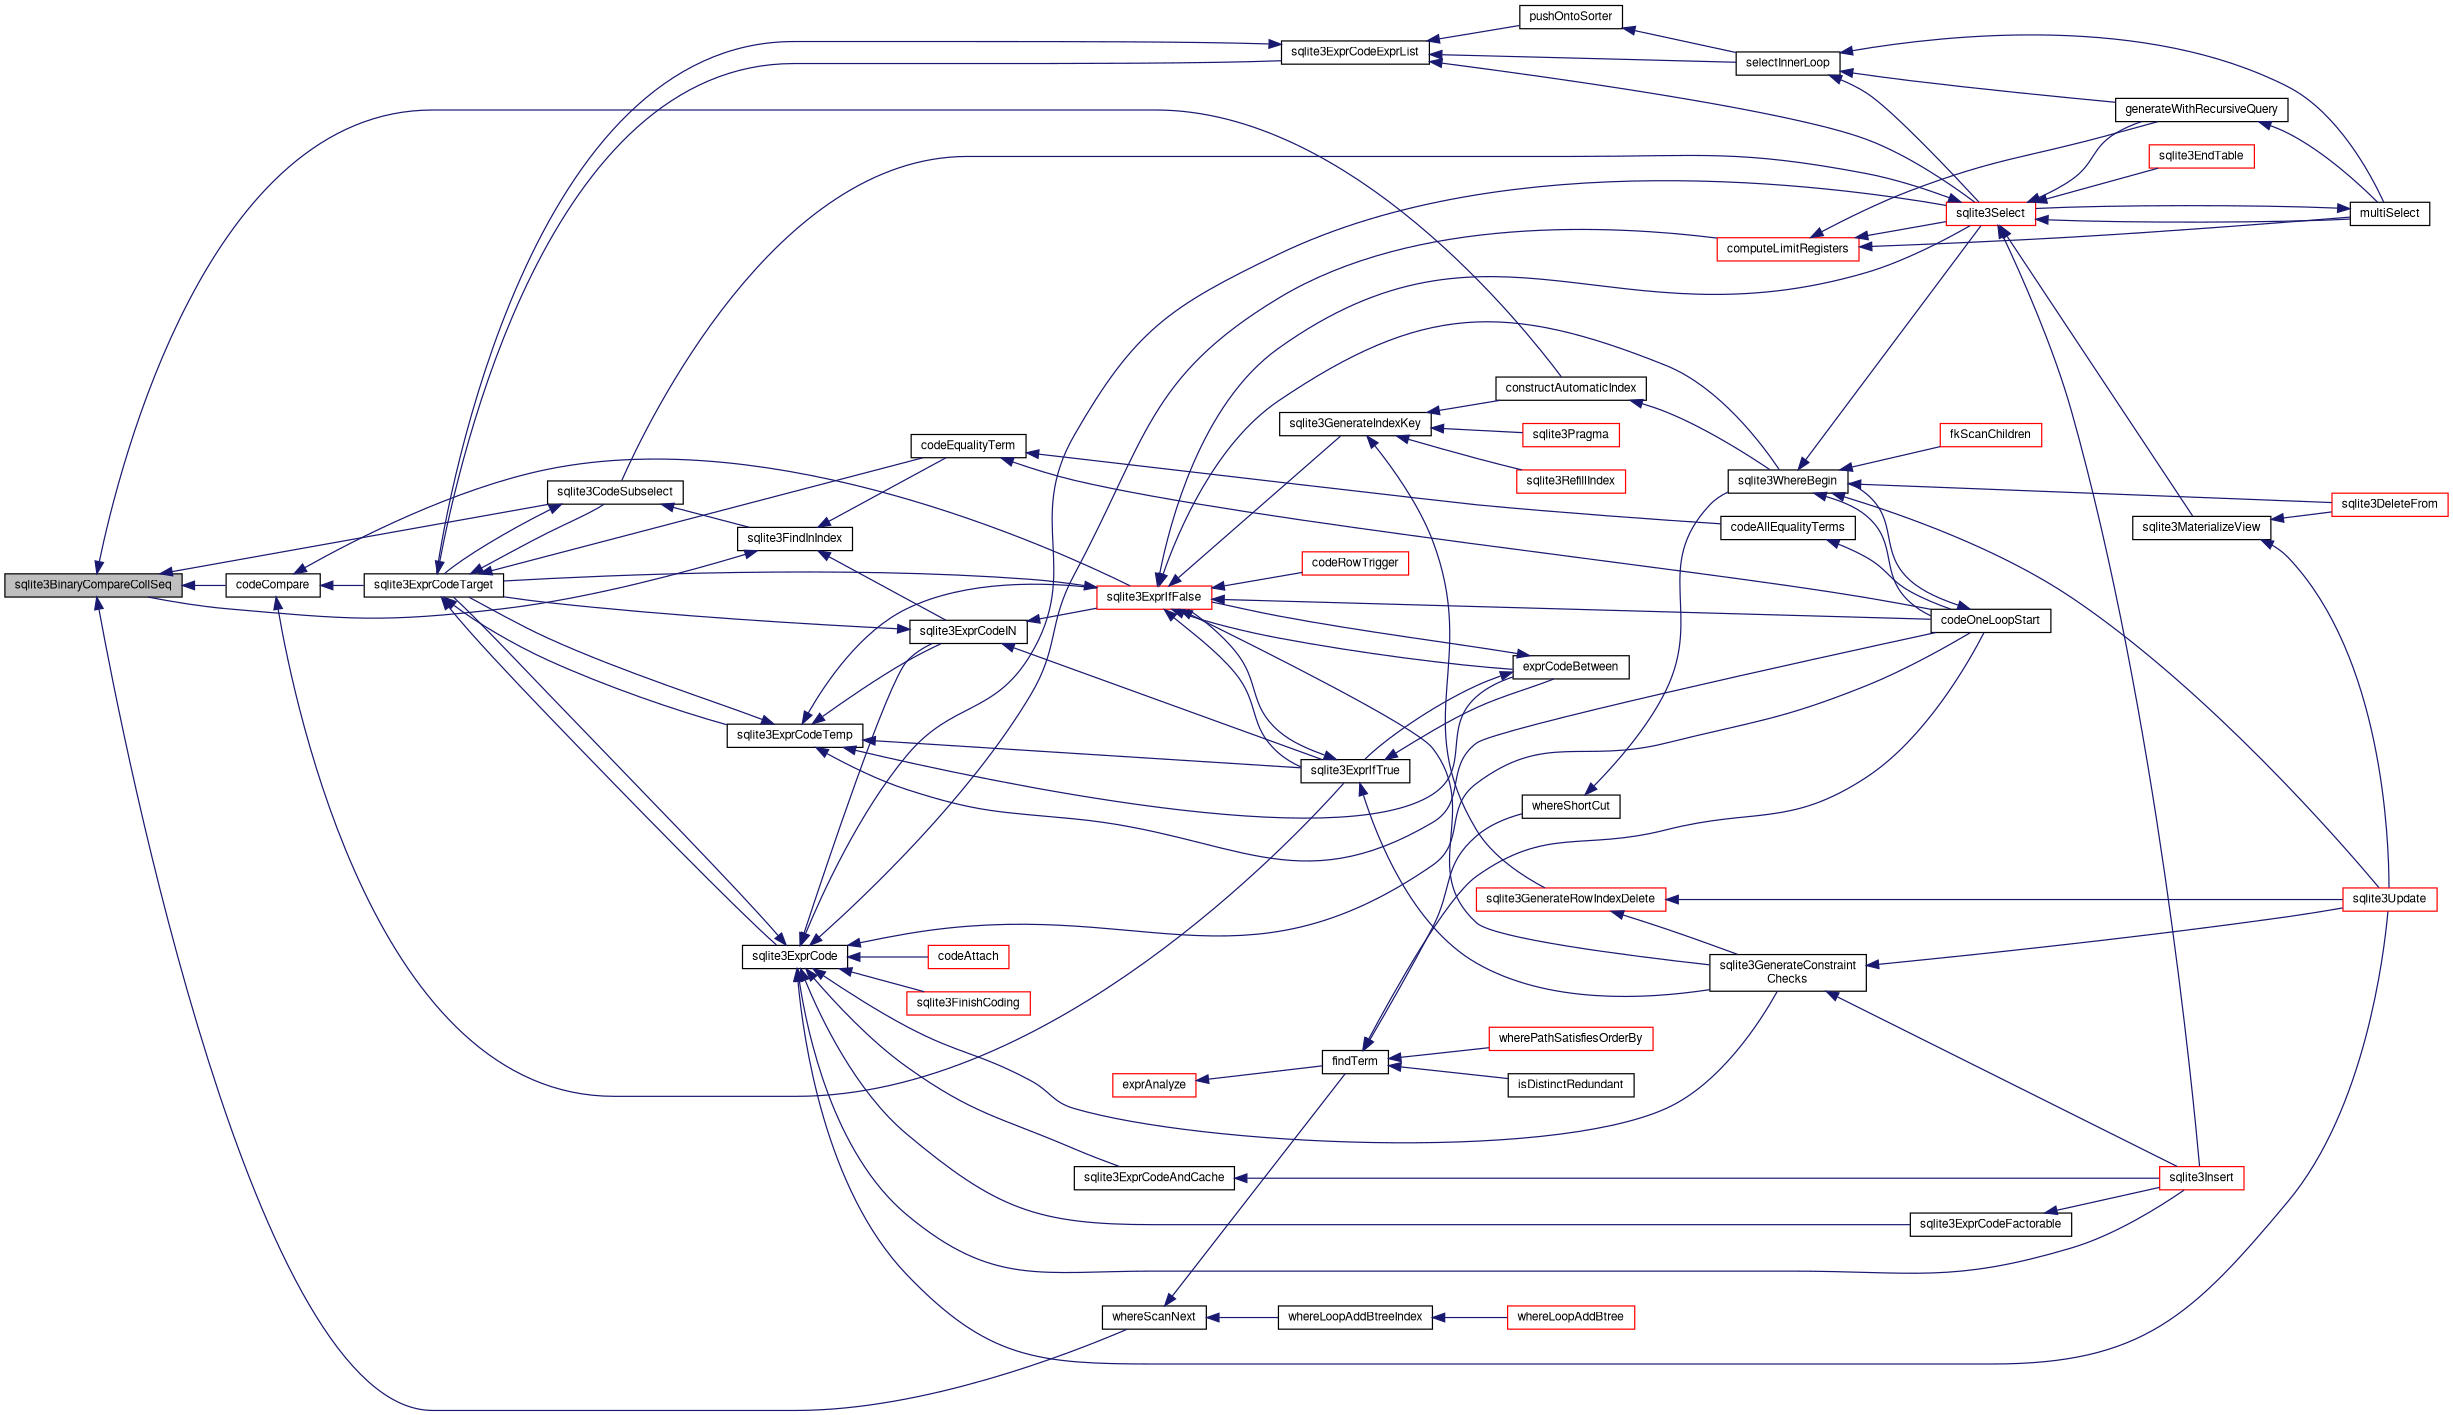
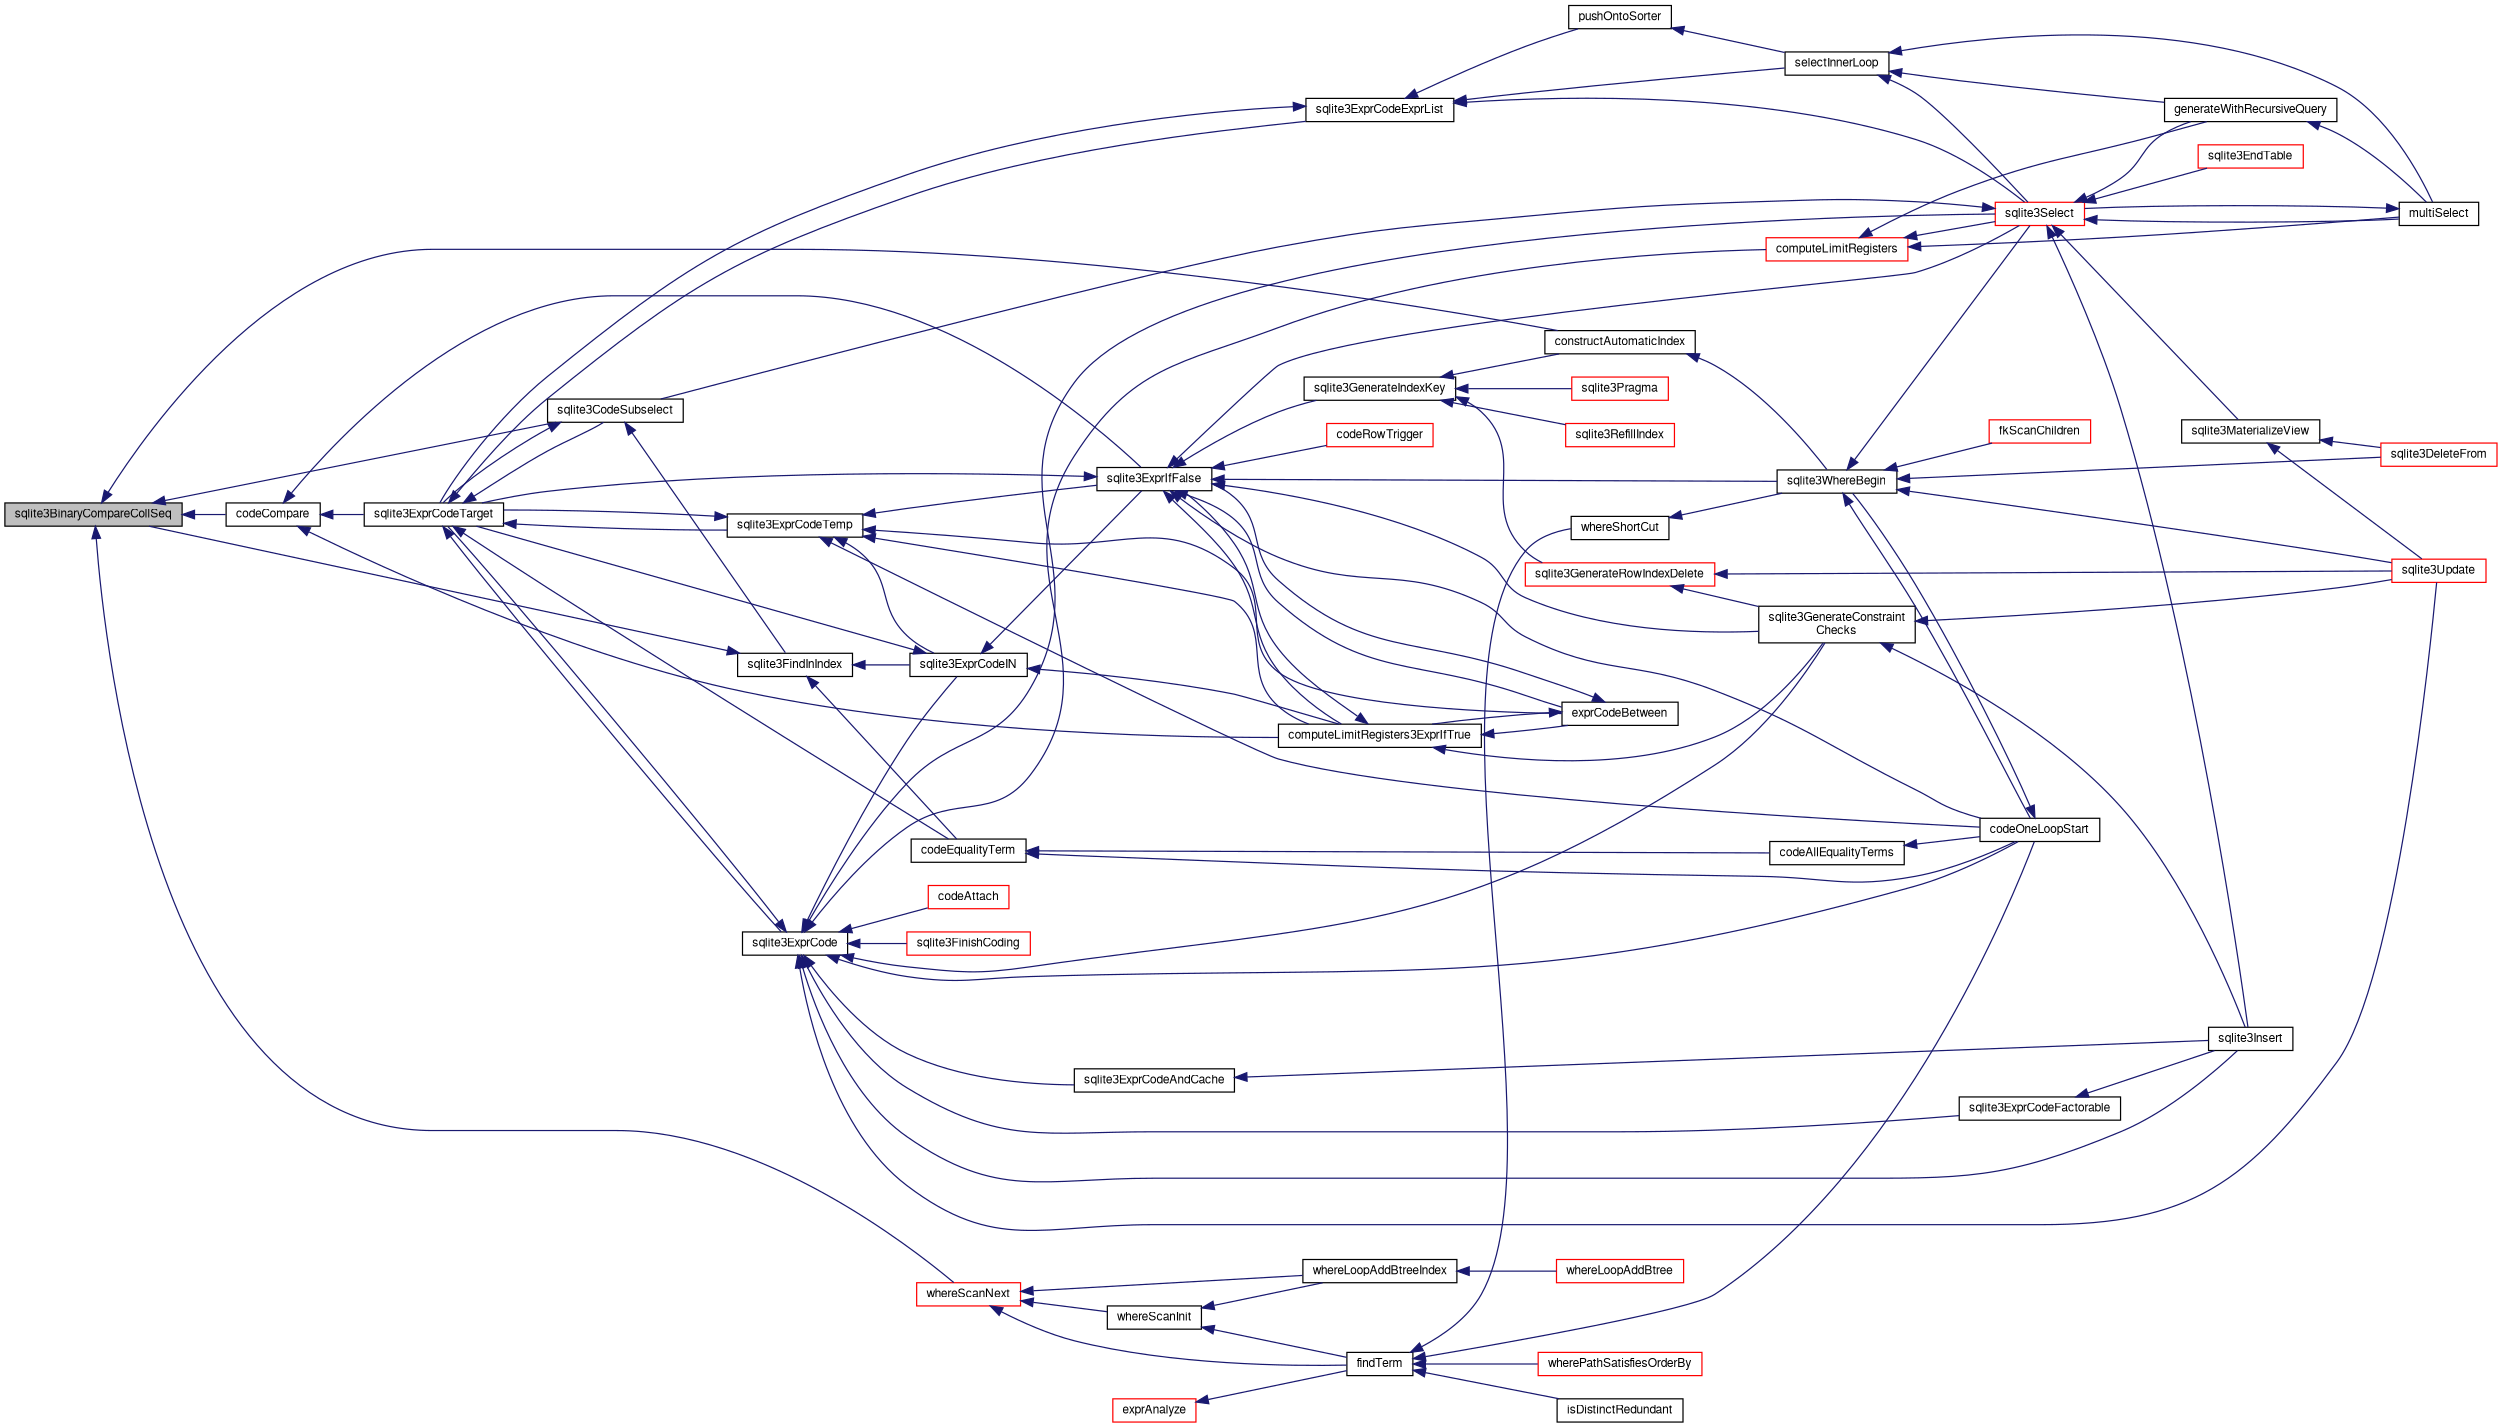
(1154, 598) -> (1154, 479)
(1355, 771) -> (1380, 736)
(2202, 1178) -> (2251, 1039)
(1154, 1318) -> (969, 1294)
none -> (1154, 1318)
